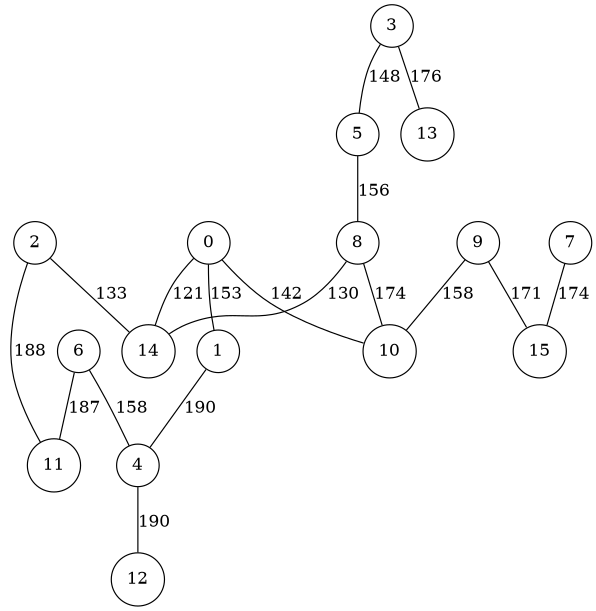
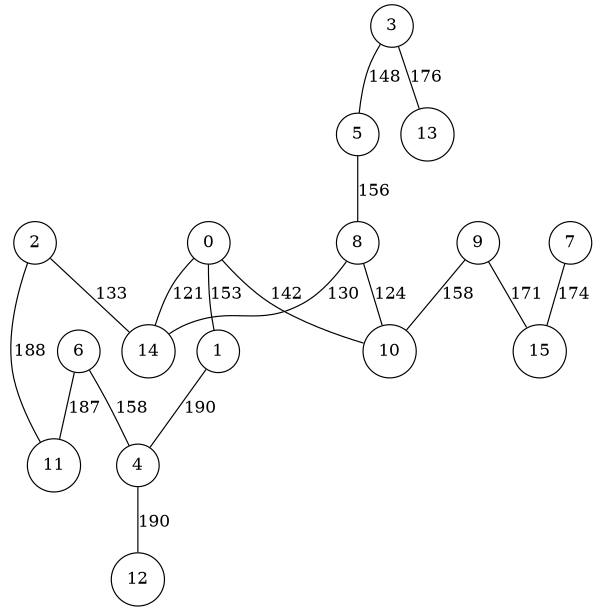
(391, 294) -> (391, 294)
